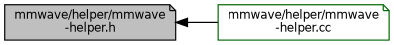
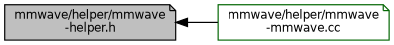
(304, 22) -> (304, 22)
